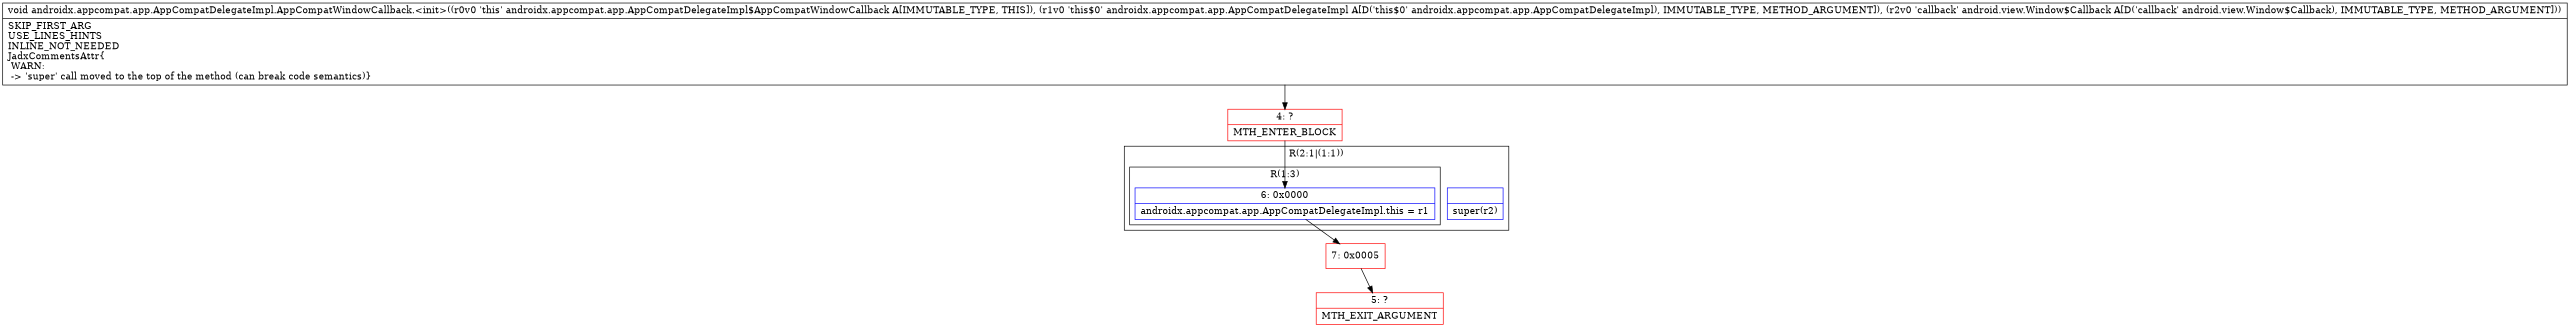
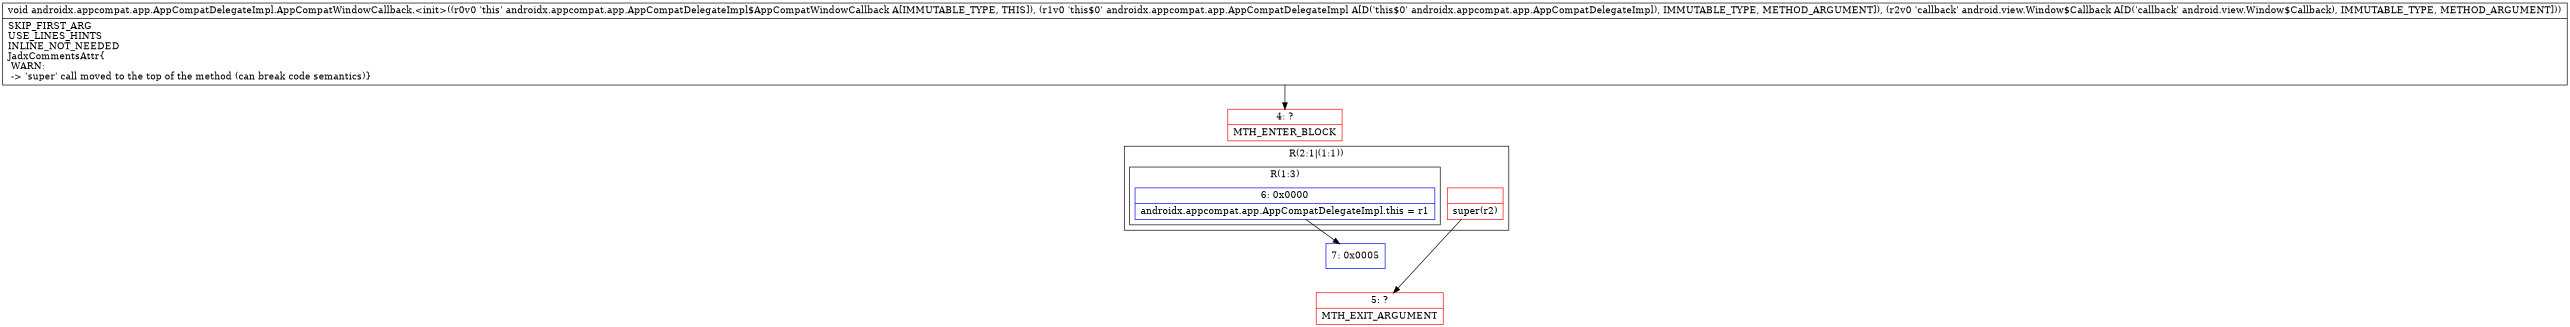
(1285, 161) -> none
(1475, 204) -> (1475, 204)
(1356, 256) -> (1356, 256)
(1365, 278) -> (1430, 254)
